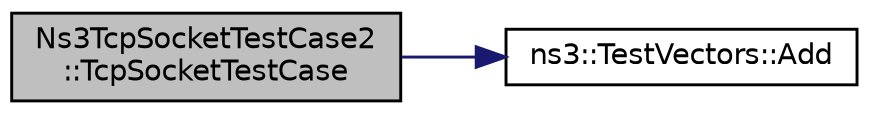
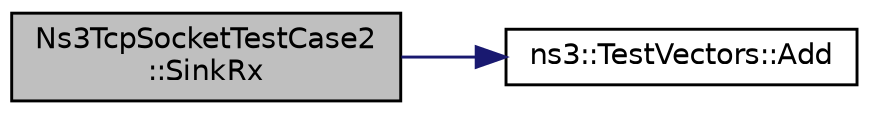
(206, 57) -> (206, 57)
